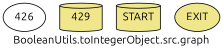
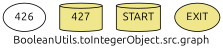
(81, 17) -> none
none -> (81, 17)
